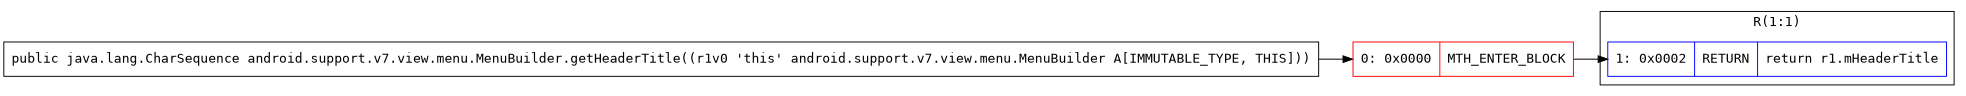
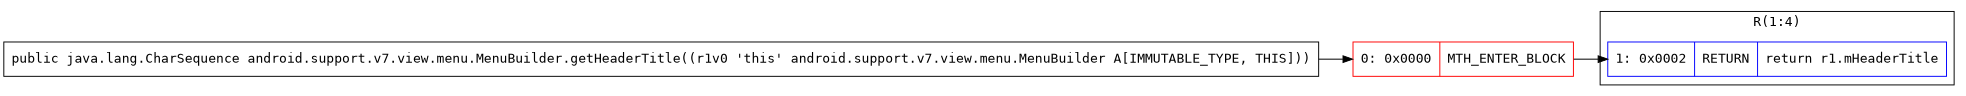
(1777, 22) -> (1777, 22)
